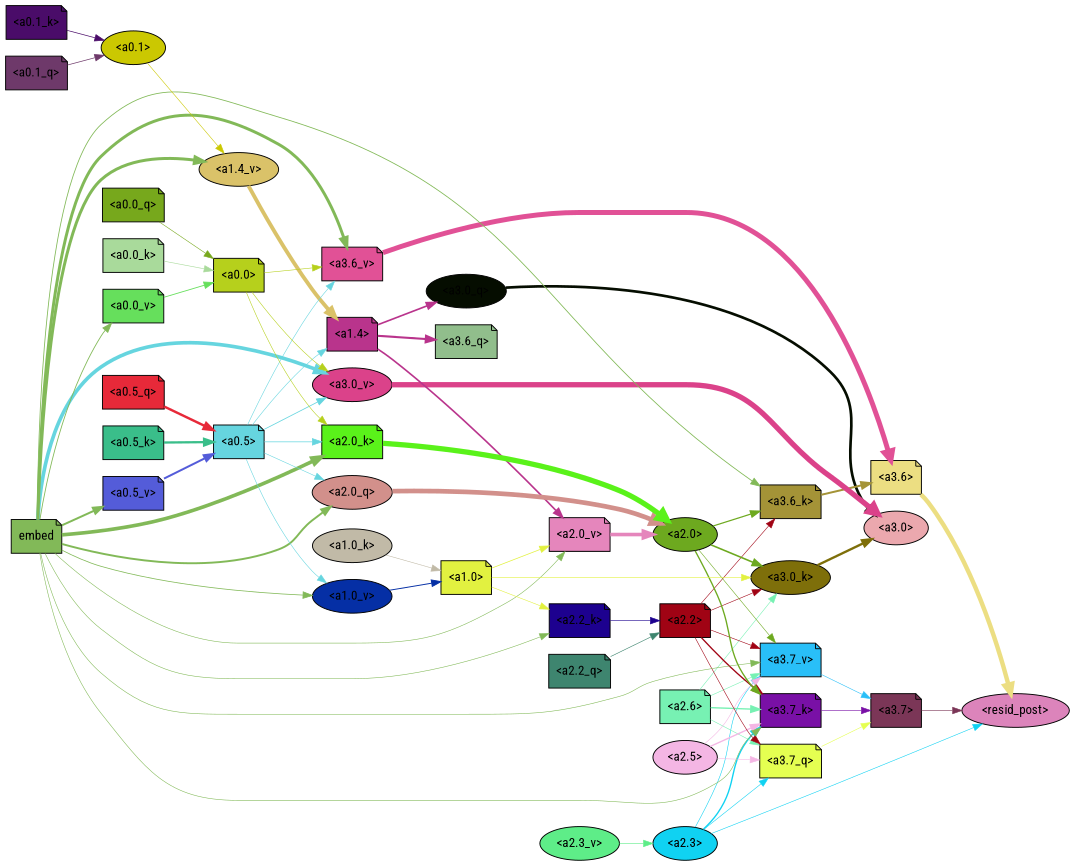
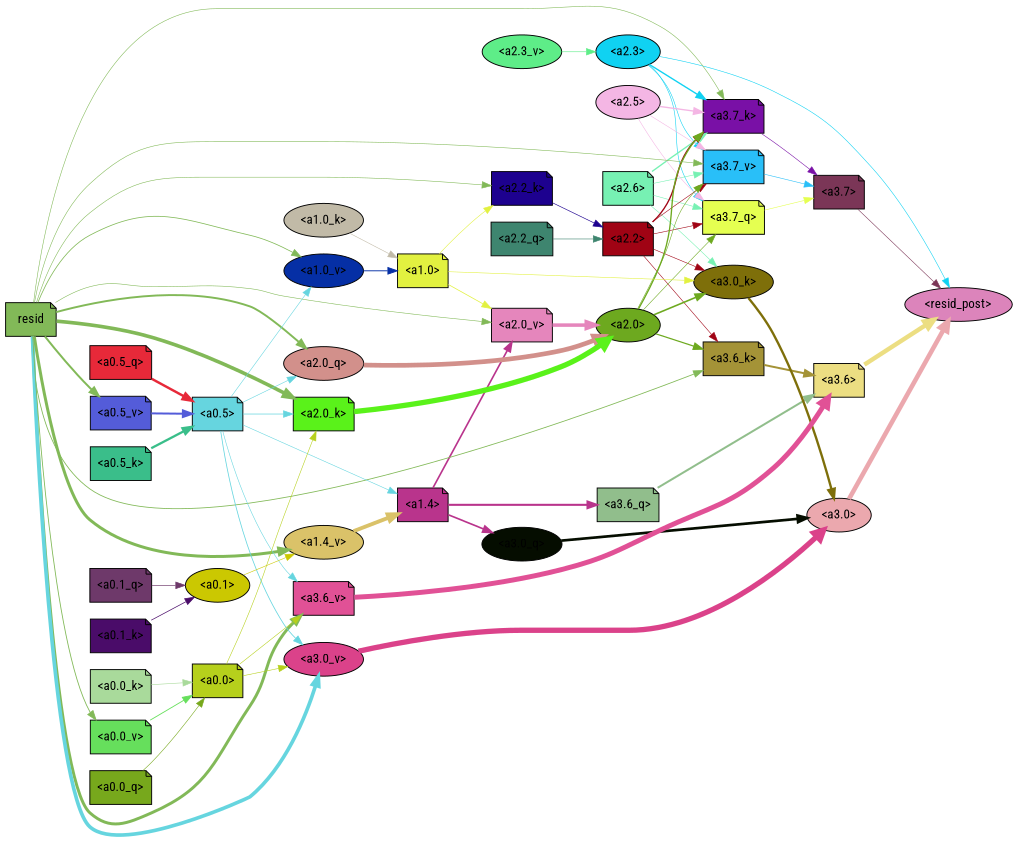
none -> (678, 274)
none -> (896, 414)
none -> (732, 444)
(37, 536) -> (31, 319)
